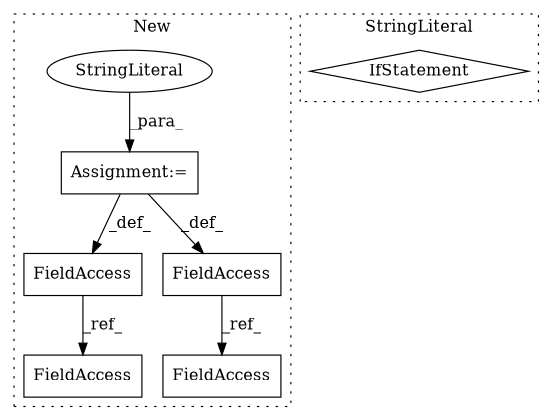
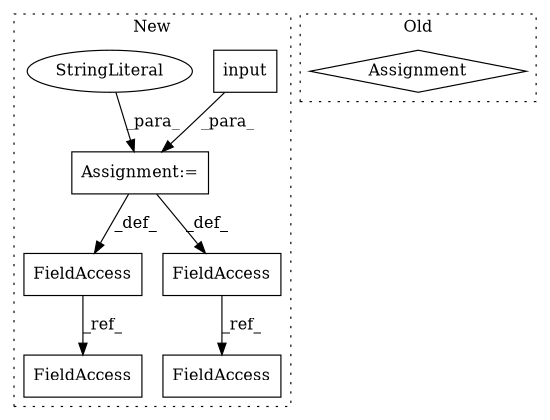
(419, 27) -> (418, 27)
none -> (245, 71)
(419, 71) -> (418, 71)
